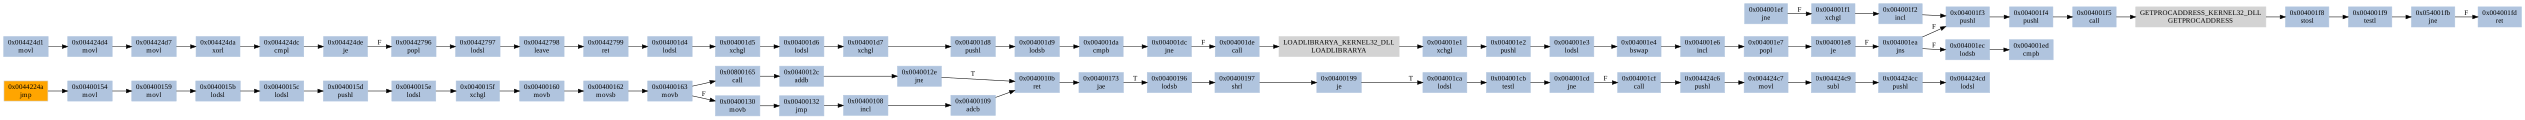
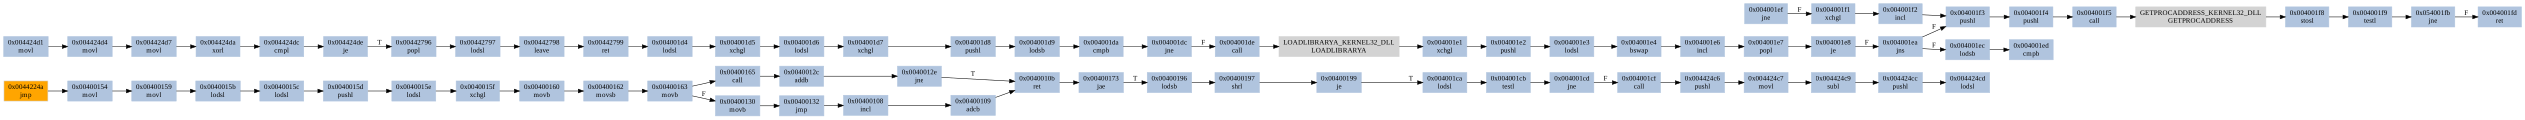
(380, 43) -> (380, 43)
(738, 76) -> (738, 76)
